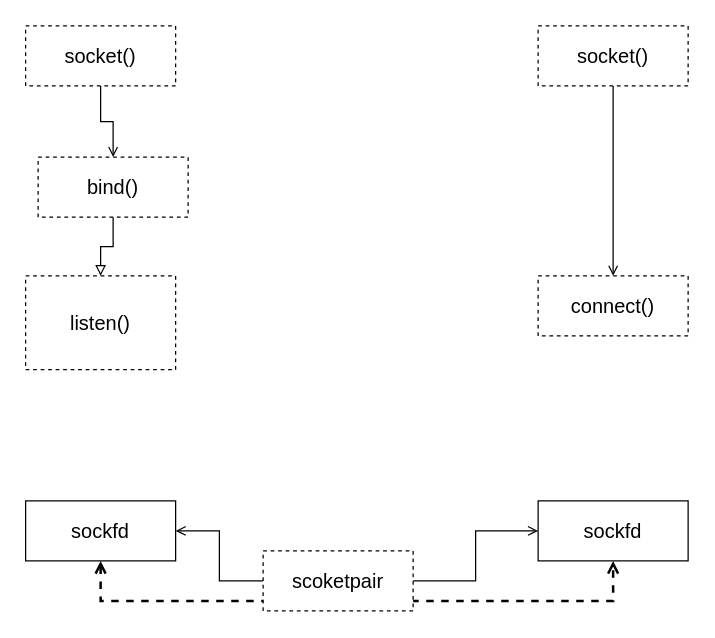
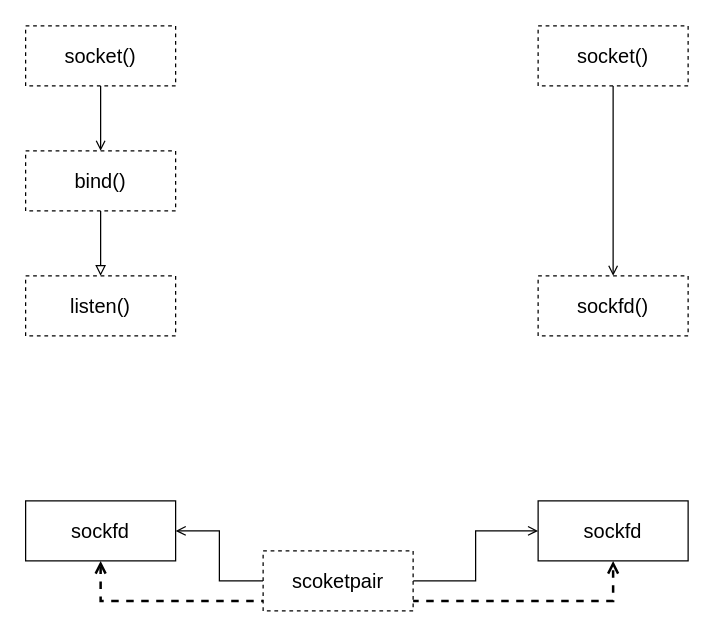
(113, 187) -> (101, 181)
(613, 306) -> (613, 306)
(101, 323) -> (101, 306)
